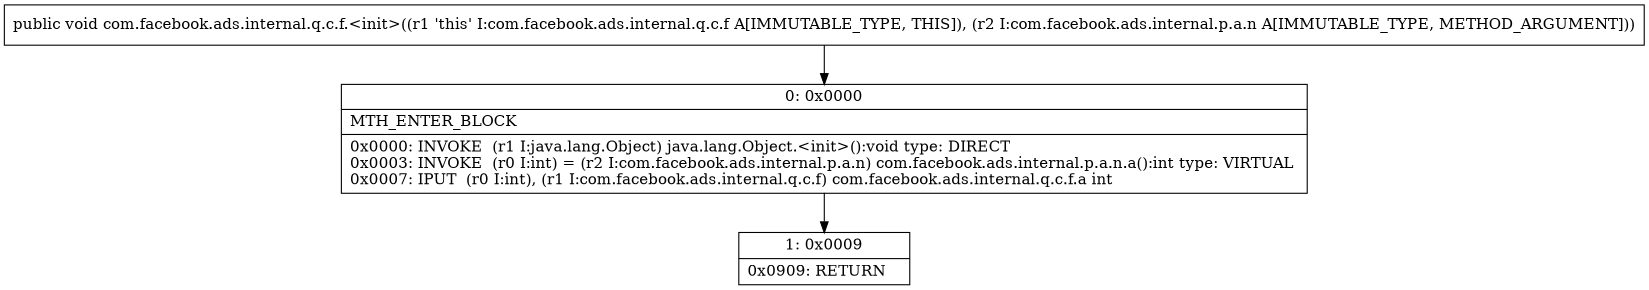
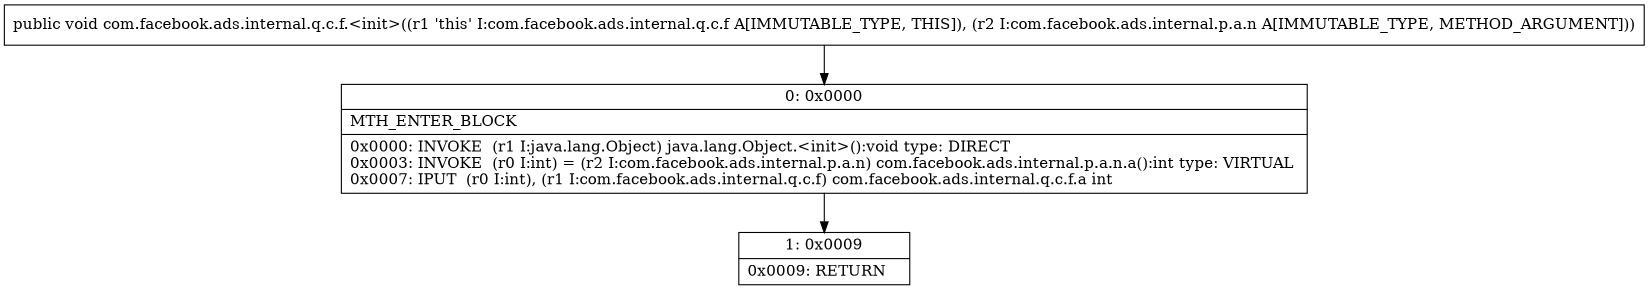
(824, 271) -> (824, 271)
